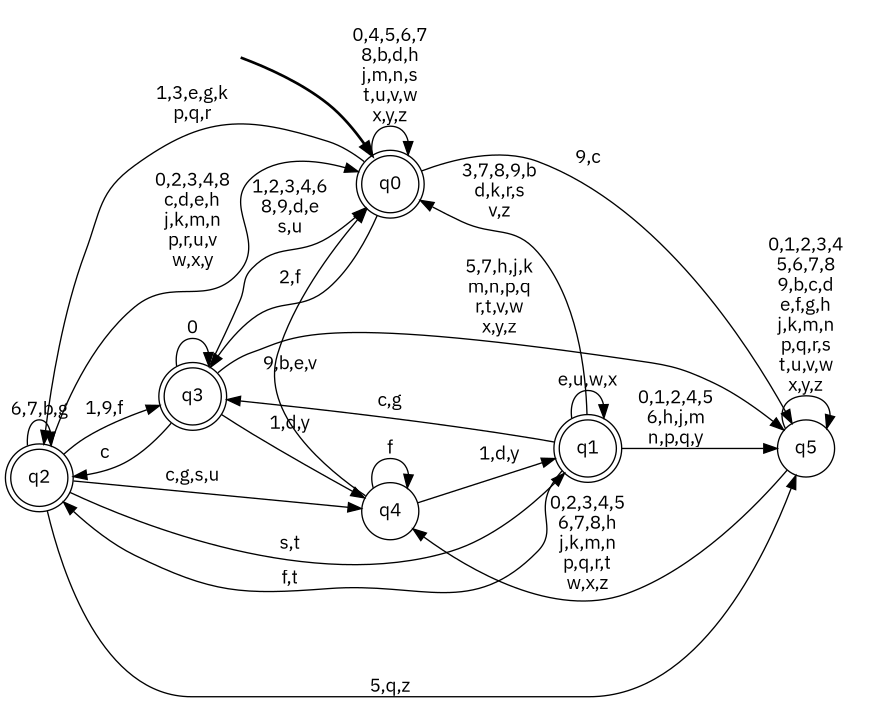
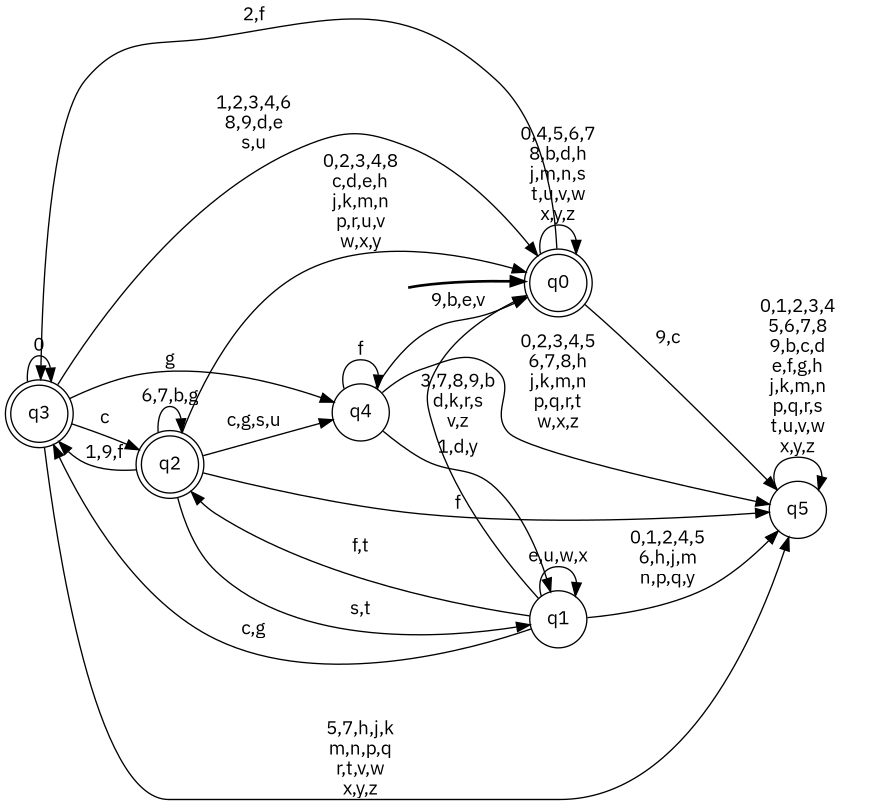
(120, 178) -> none
(290, 424) -> (170, 360)
(588, 448) -> (558, 619)
(620, 595) -> (538, 446)
(390, 687) -> (458, 504)
